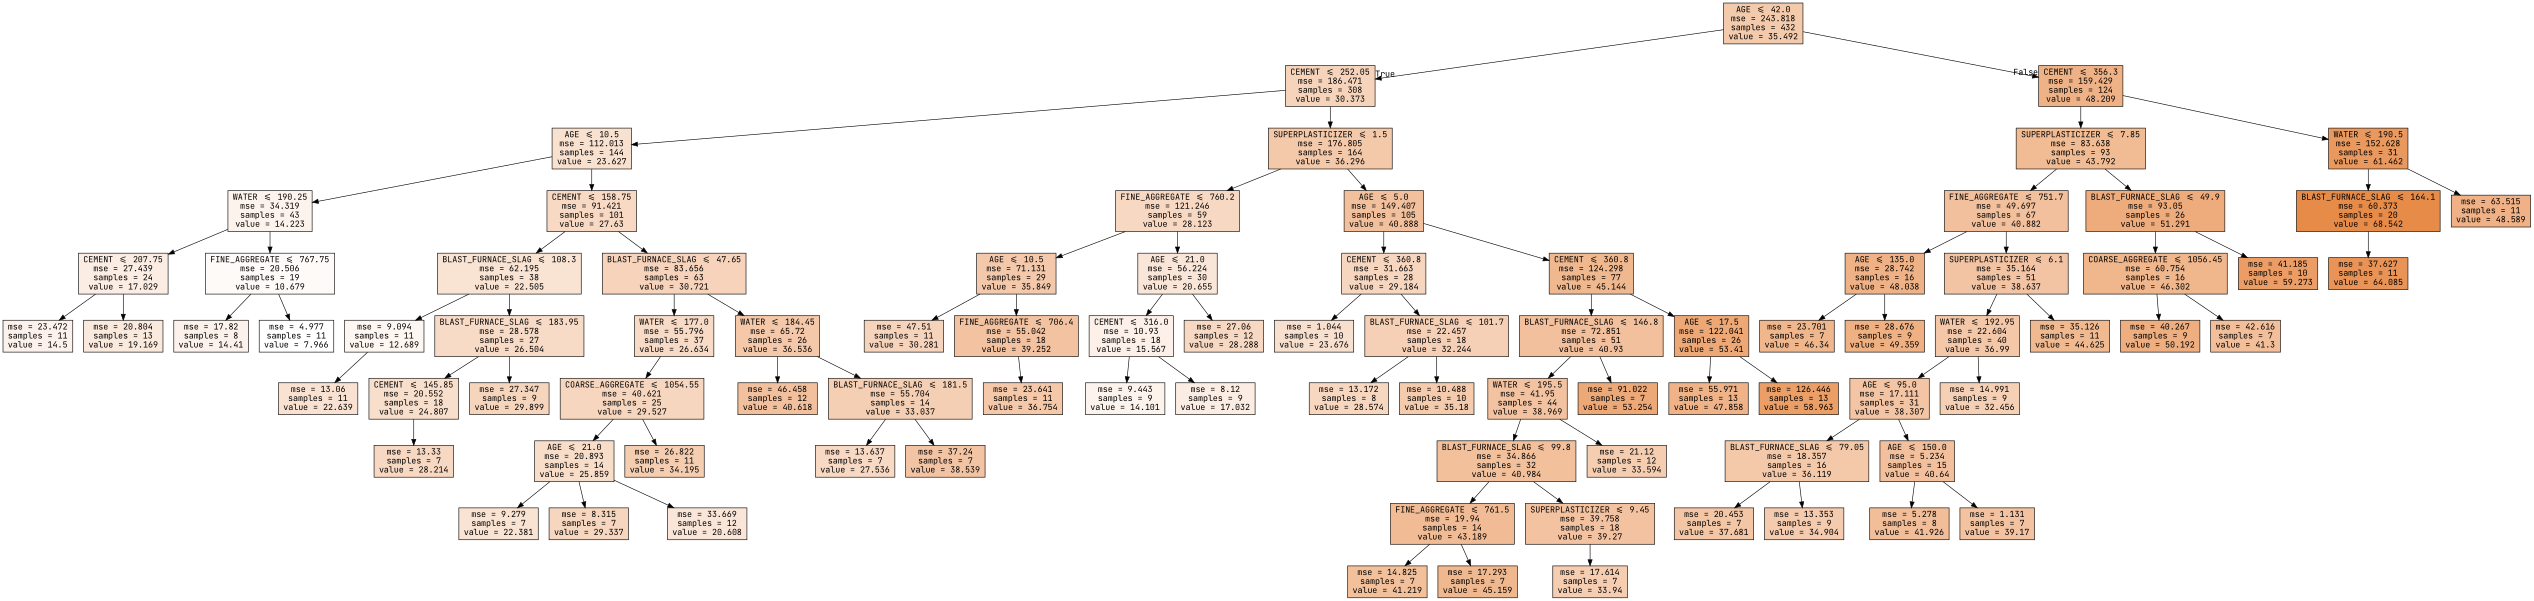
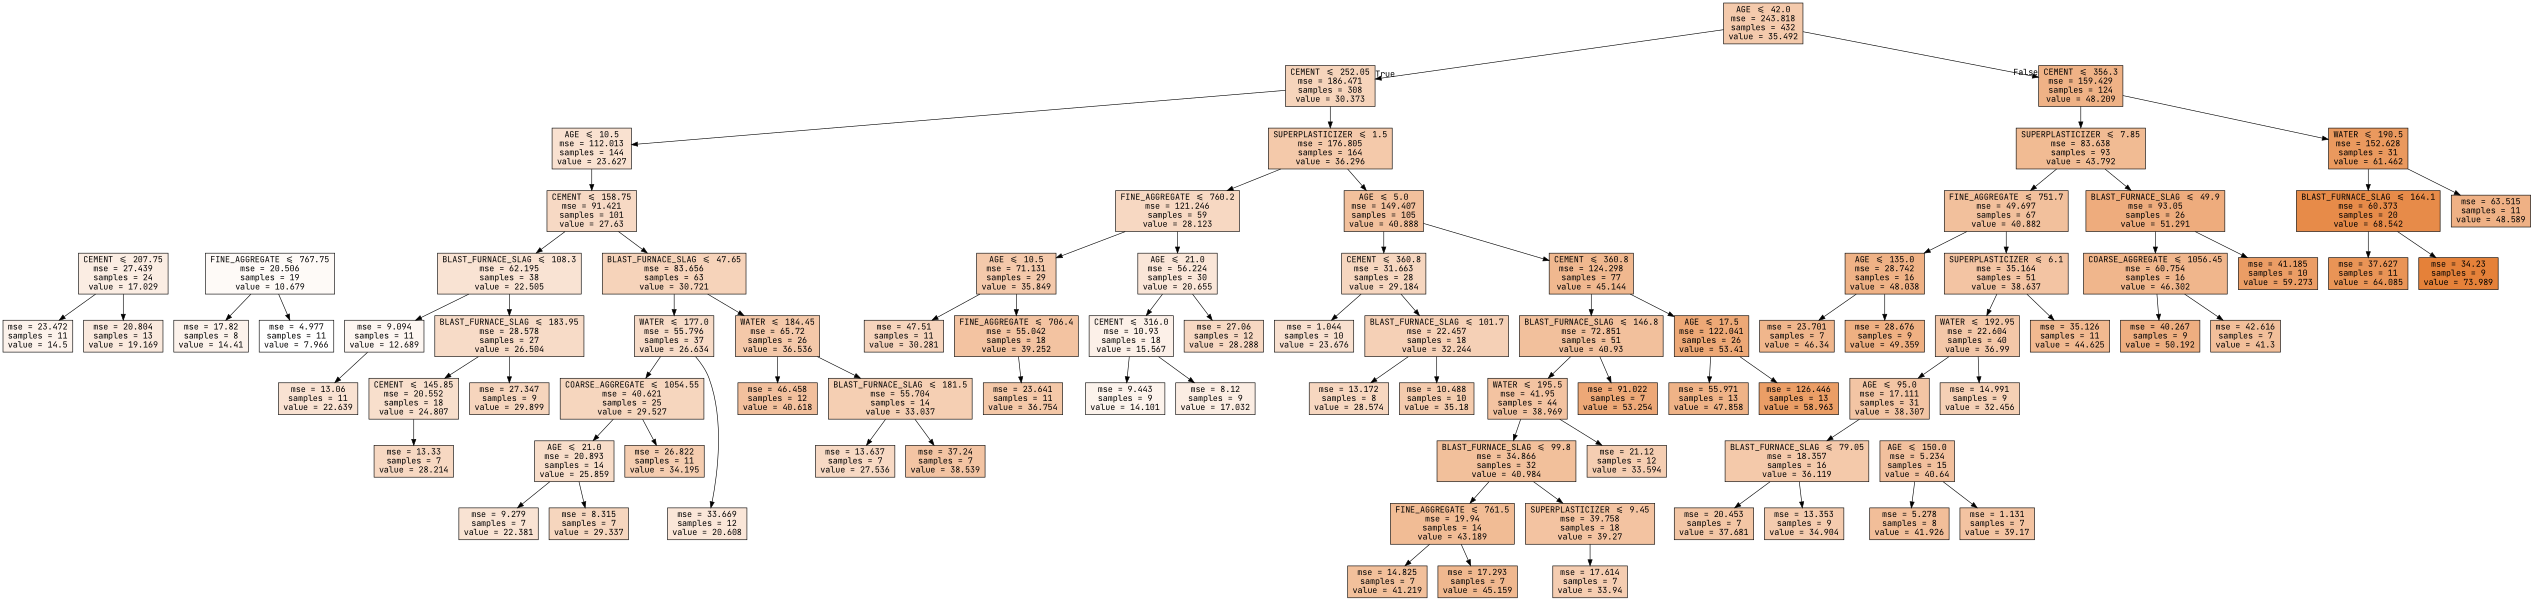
(270, 211) -> none
none -> (2458, 274)
(1902, 427) -> none
(641, 493) -> (718, 427)
